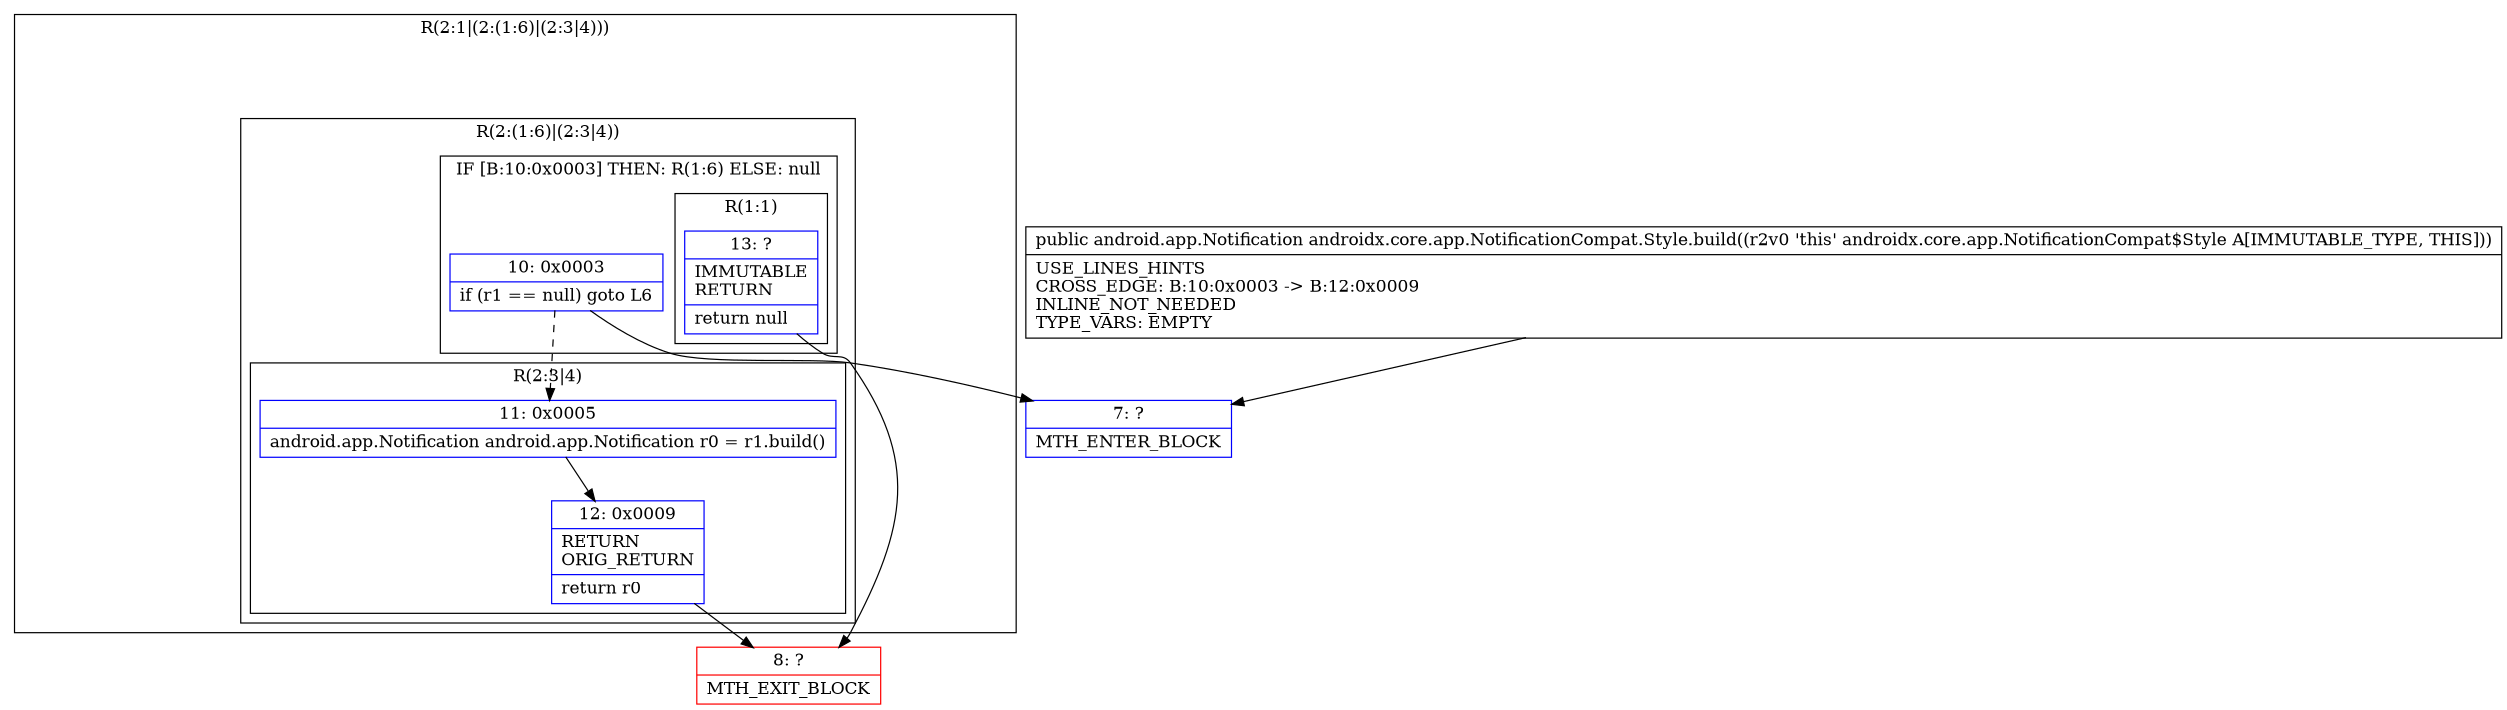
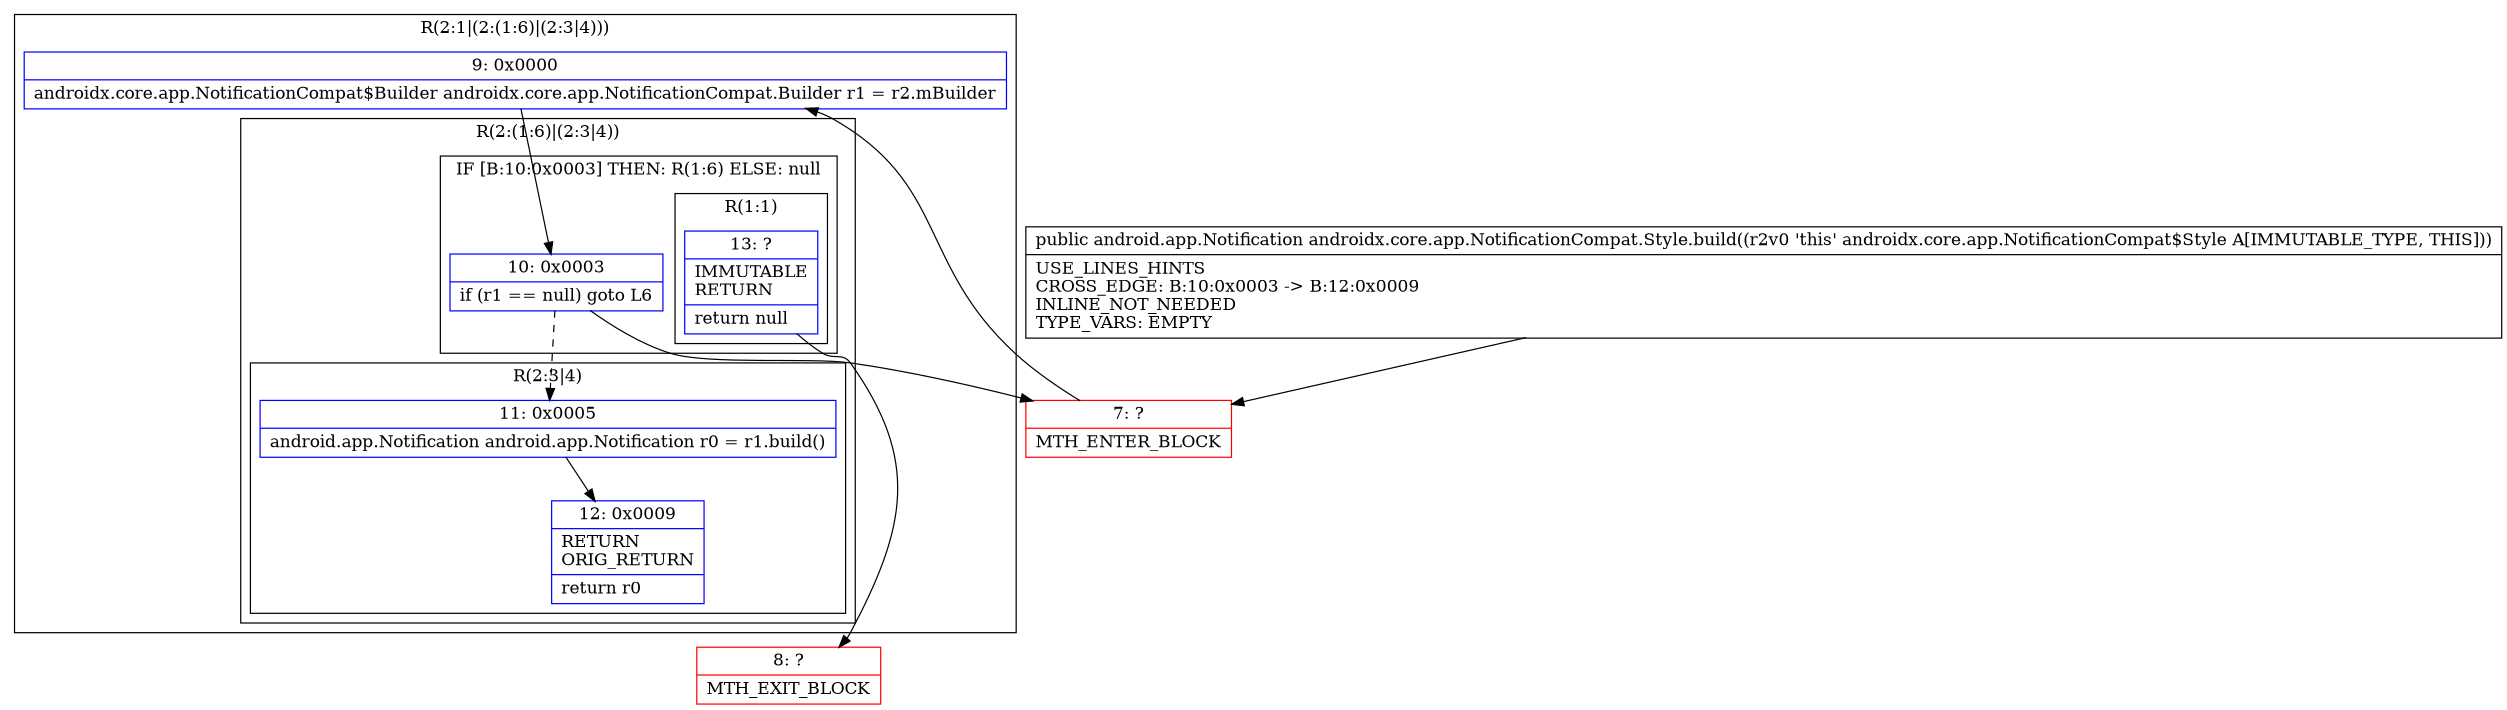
none -> (515, 80)
(1129, 429) -> (1129, 429)
(719, 622) -> none
